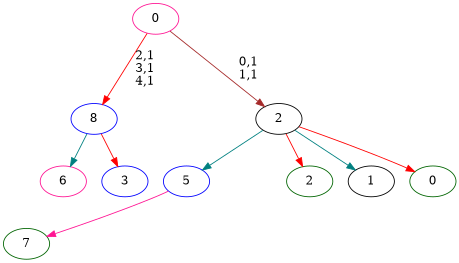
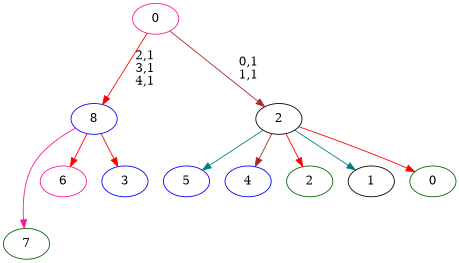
(81, 146) -> (81, 146)
none -> (248, 181)
(112, 214) -> (33, 165)
